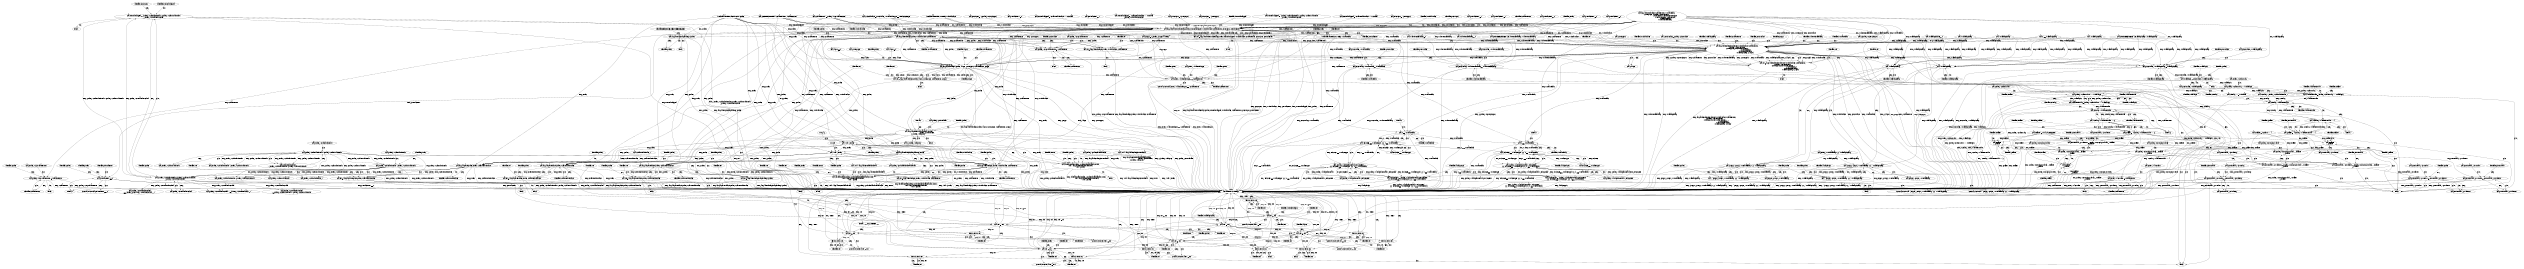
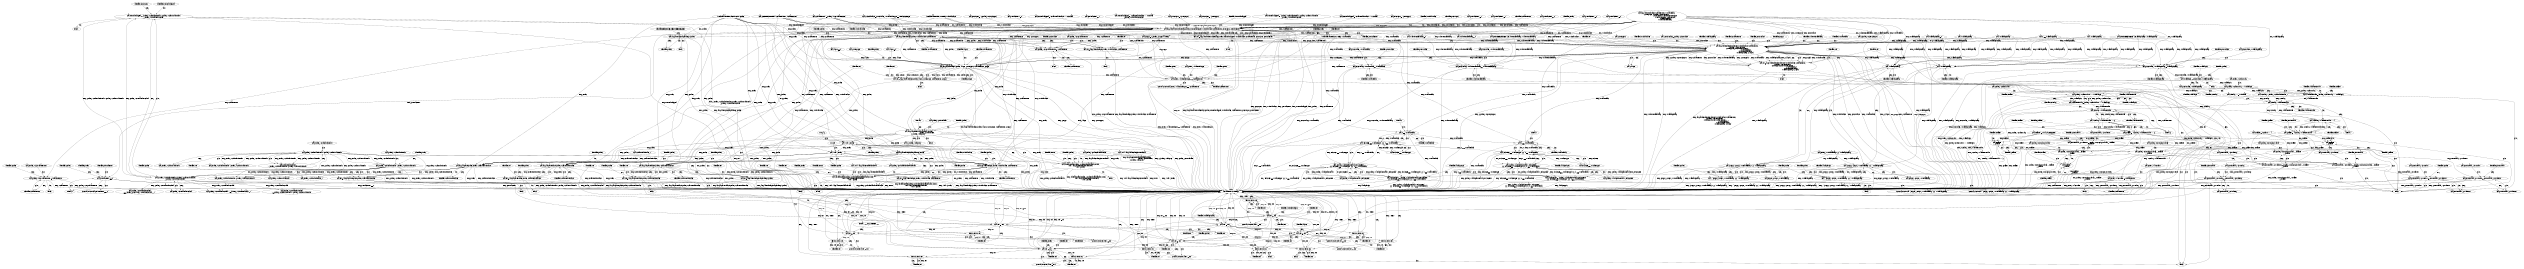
(1934, 37) -> (1934, 37)
(629, 159) -> (629, 159)
